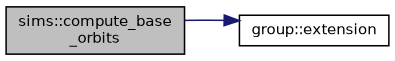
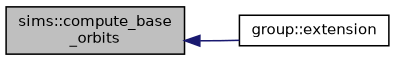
(204, 20) -> (220, 41)
